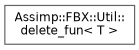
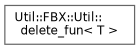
(70, 25) -> (70, 25)
